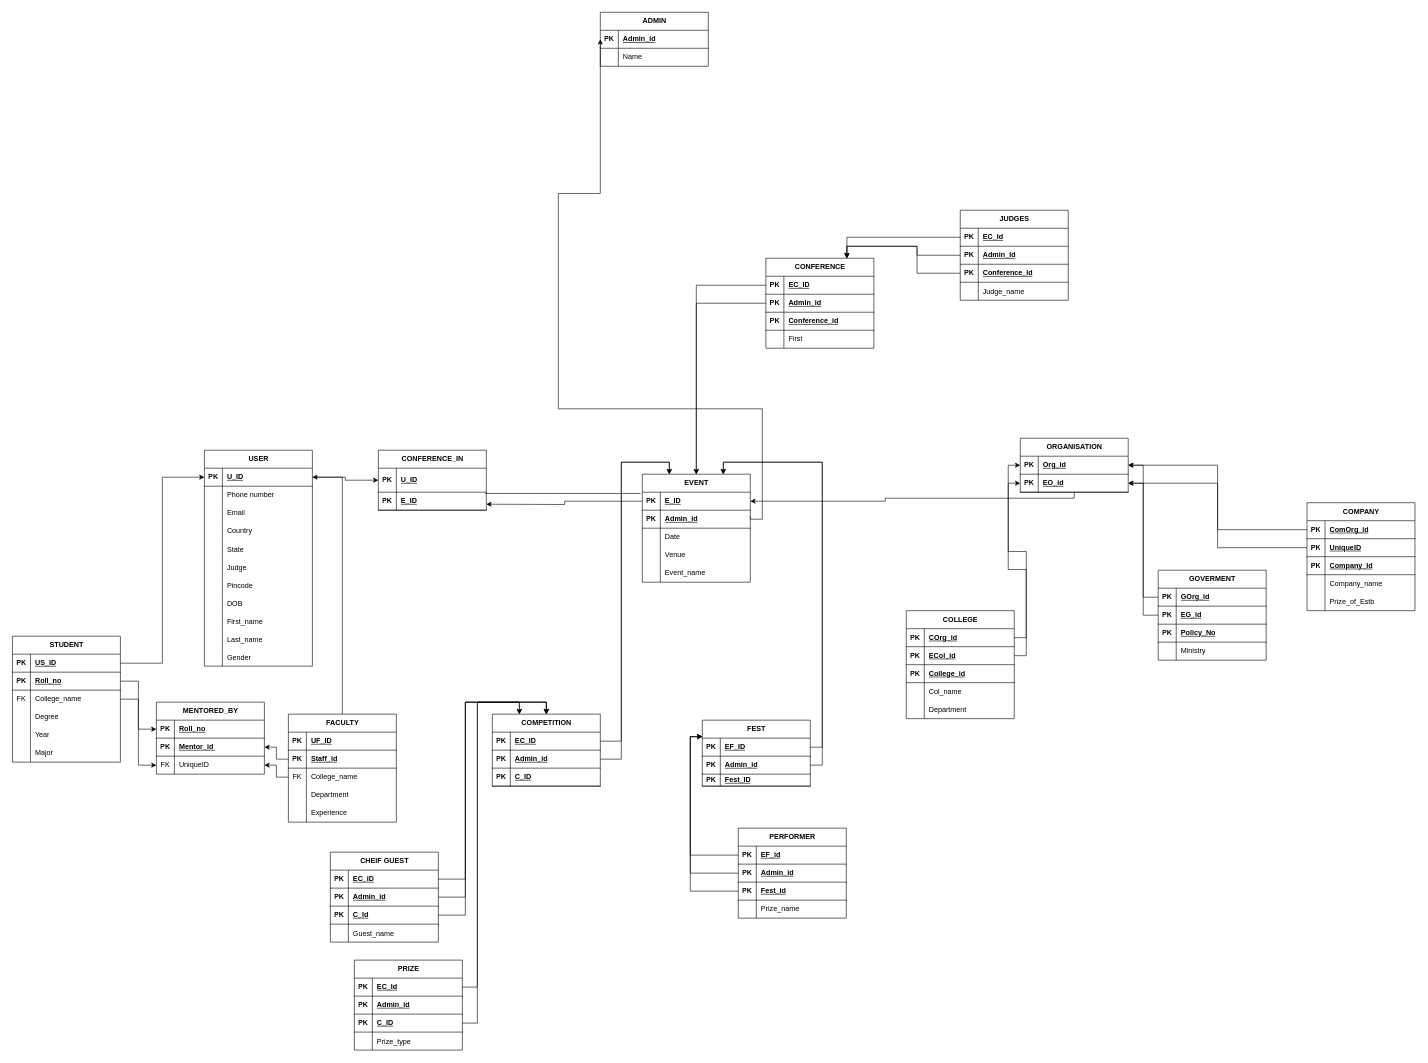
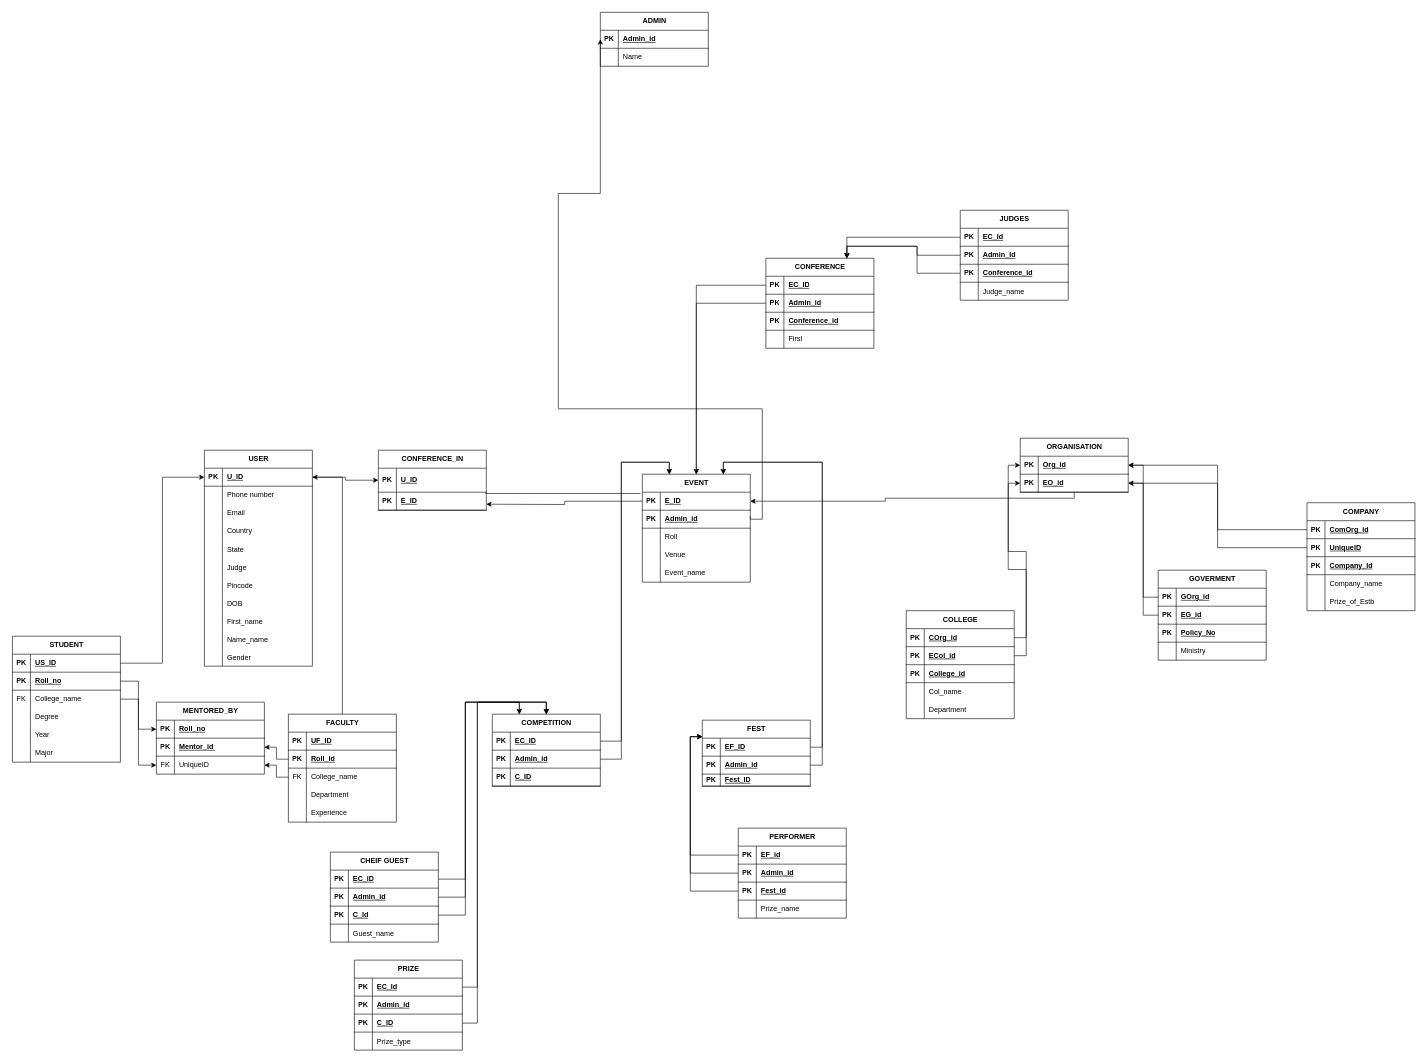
(673, 537) -> (671, 537)
(245, 640) -> (245, 640)
(326, 759) -> (322, 759)
